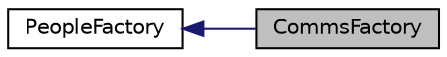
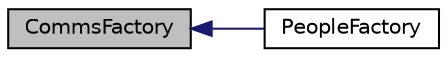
(230, 29) -> (238, 29)
